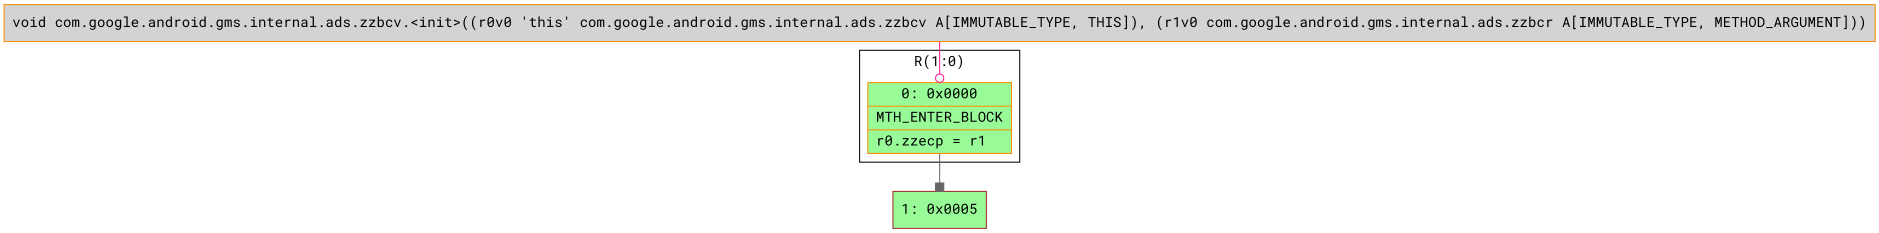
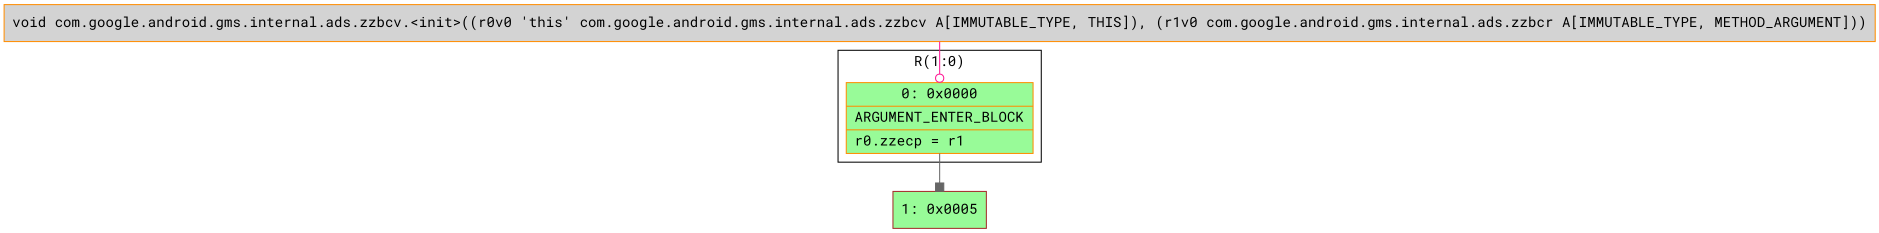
(940, 118) -> (940, 118)
